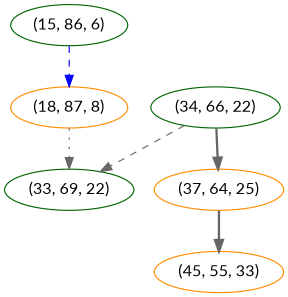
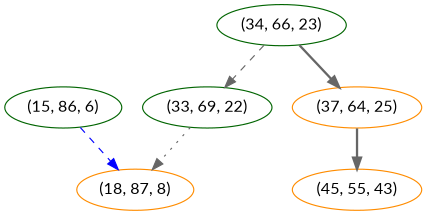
(216, 107) -> (282, 25)
(69, 143) -> (175, 144)
(219, 272) -> (357, 190)
